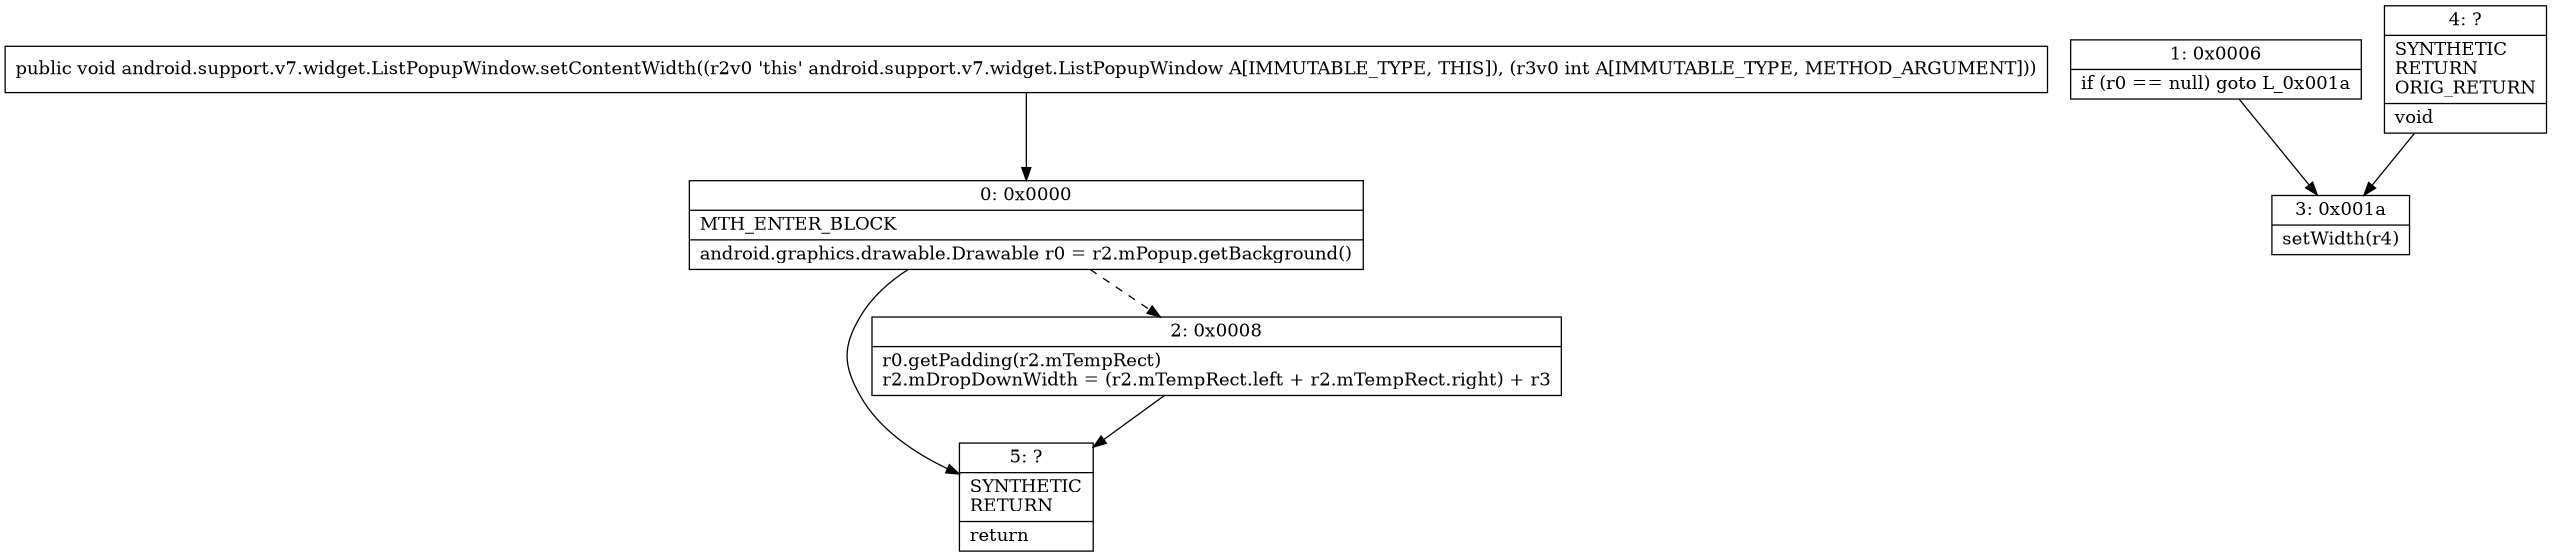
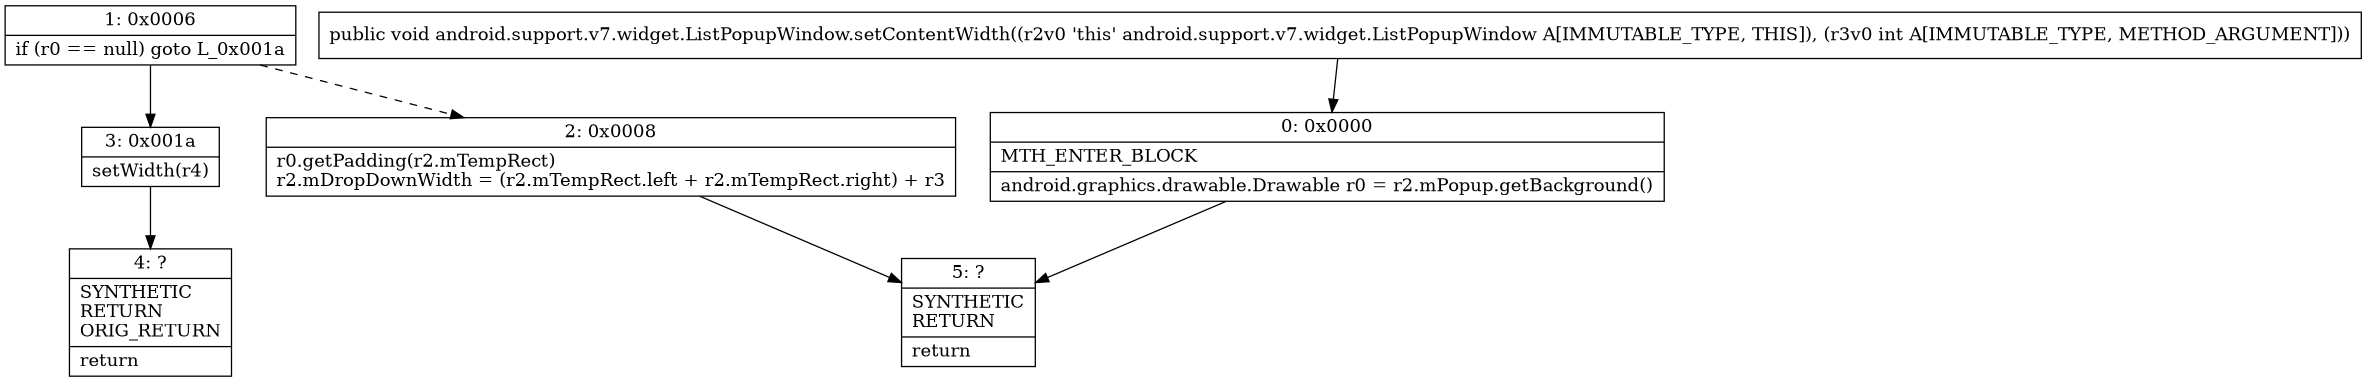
(2415, 118) -> (109, 361)
(2393, 159) -> (150, 211)
(1120, 289) -> (356, 90)
